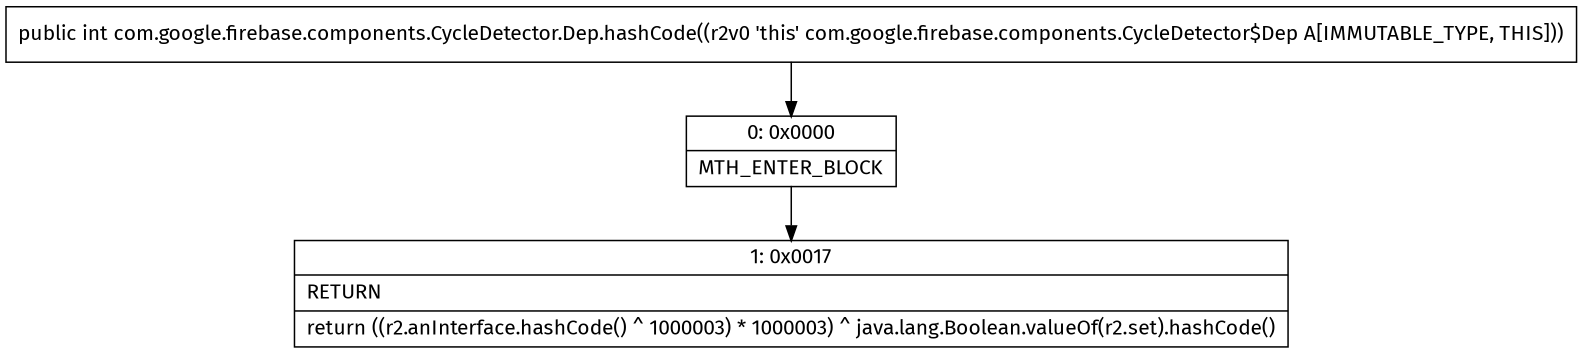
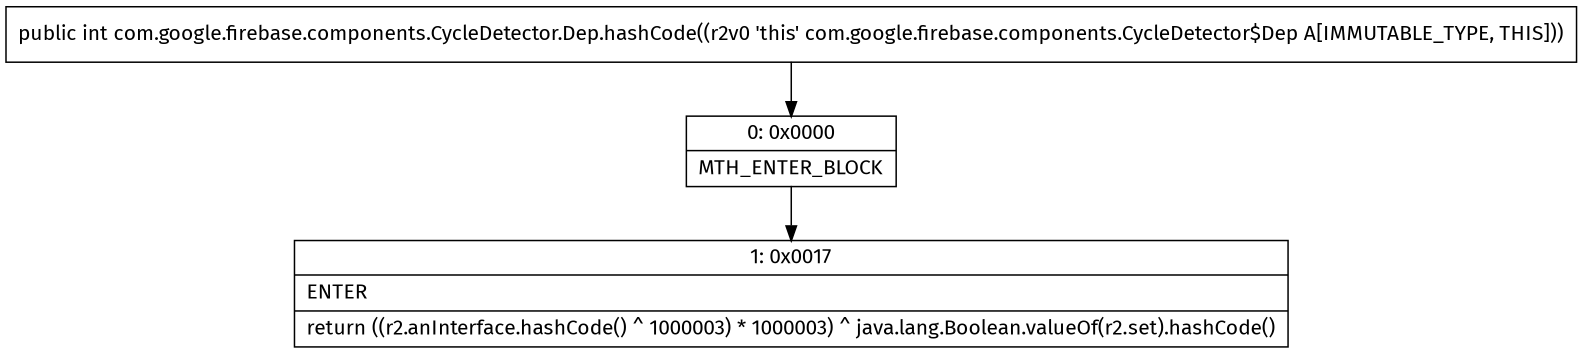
(345, 292) -> (337, 292)
